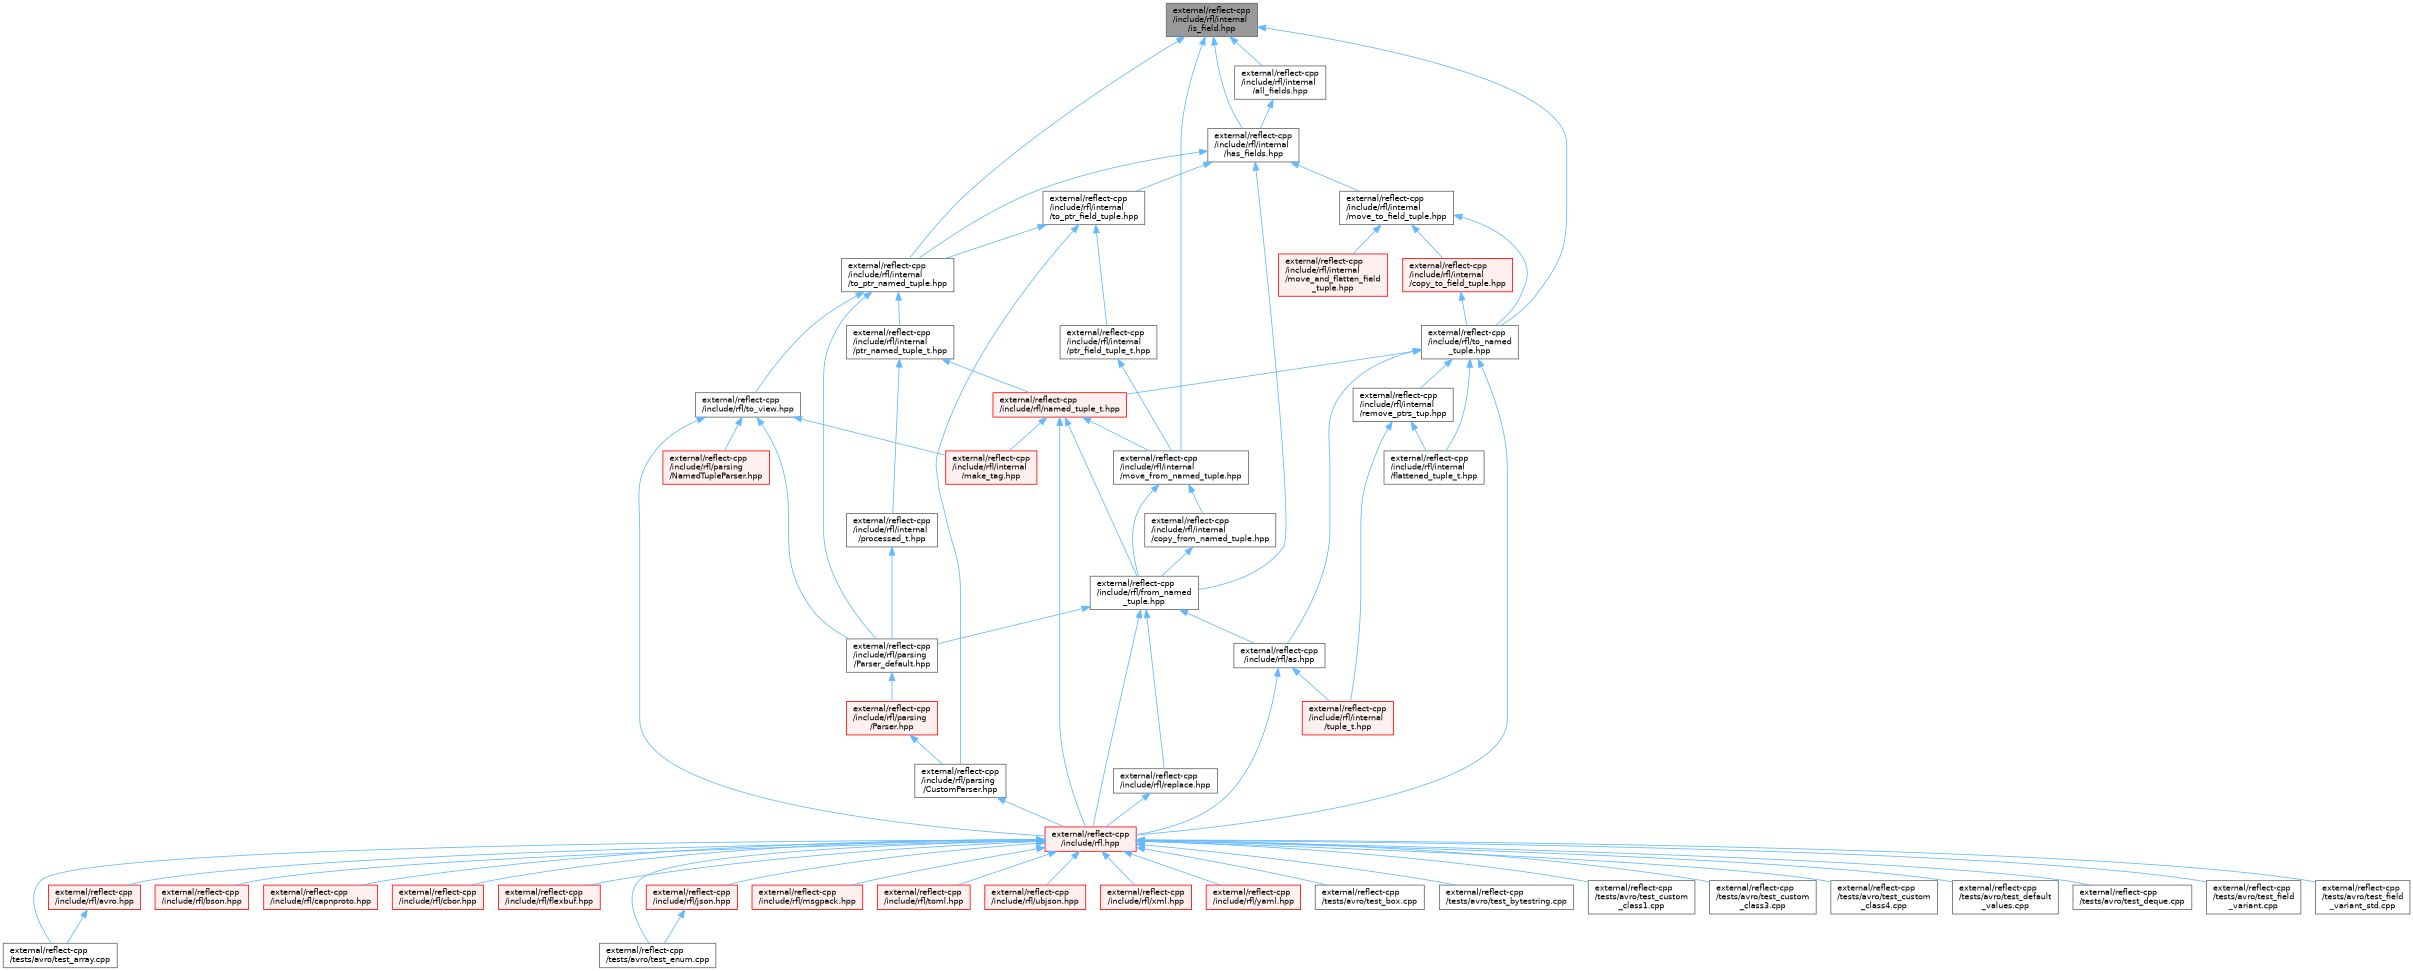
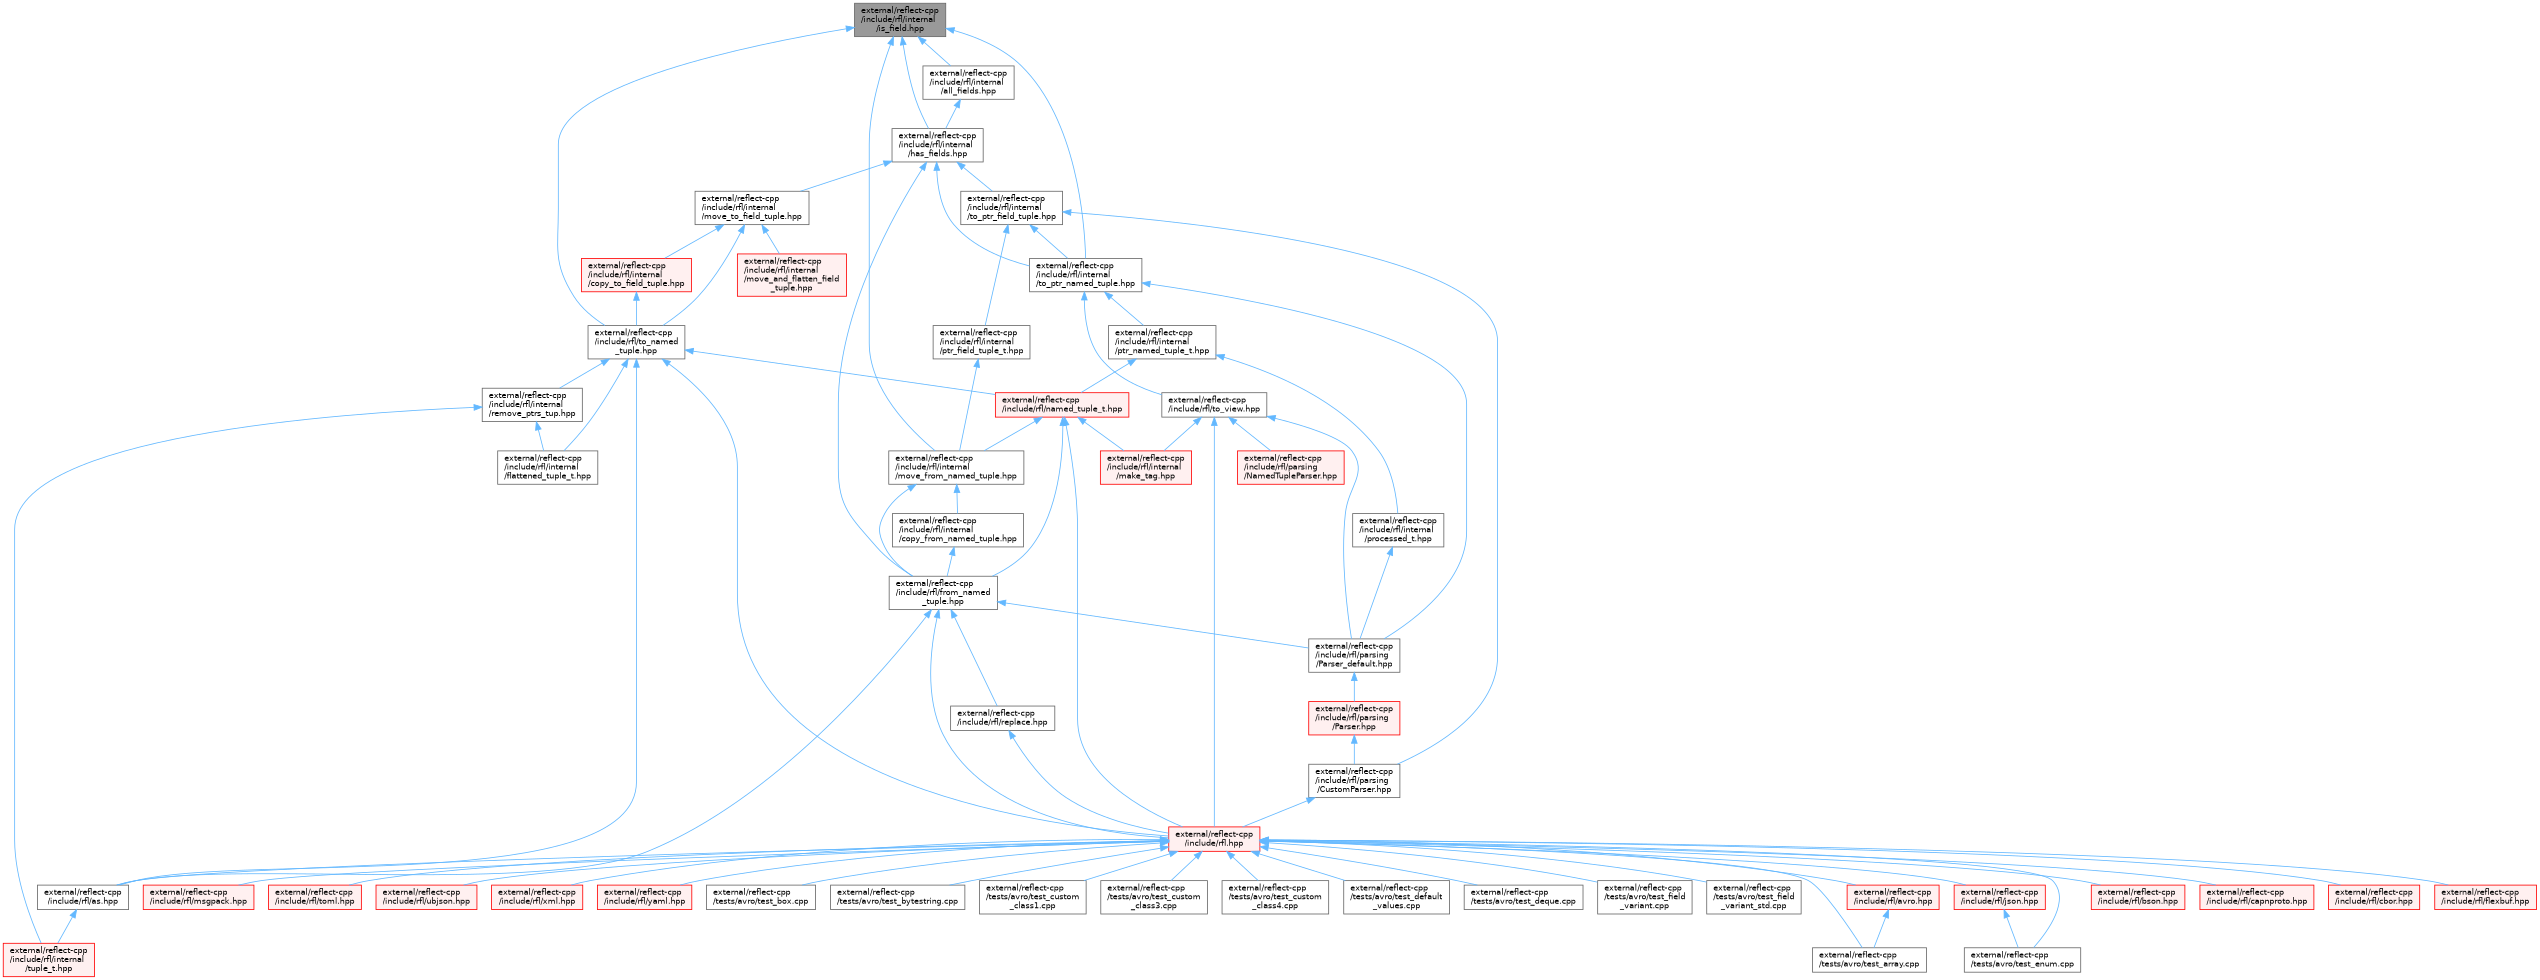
(1237, 784) -> (638, 855)
